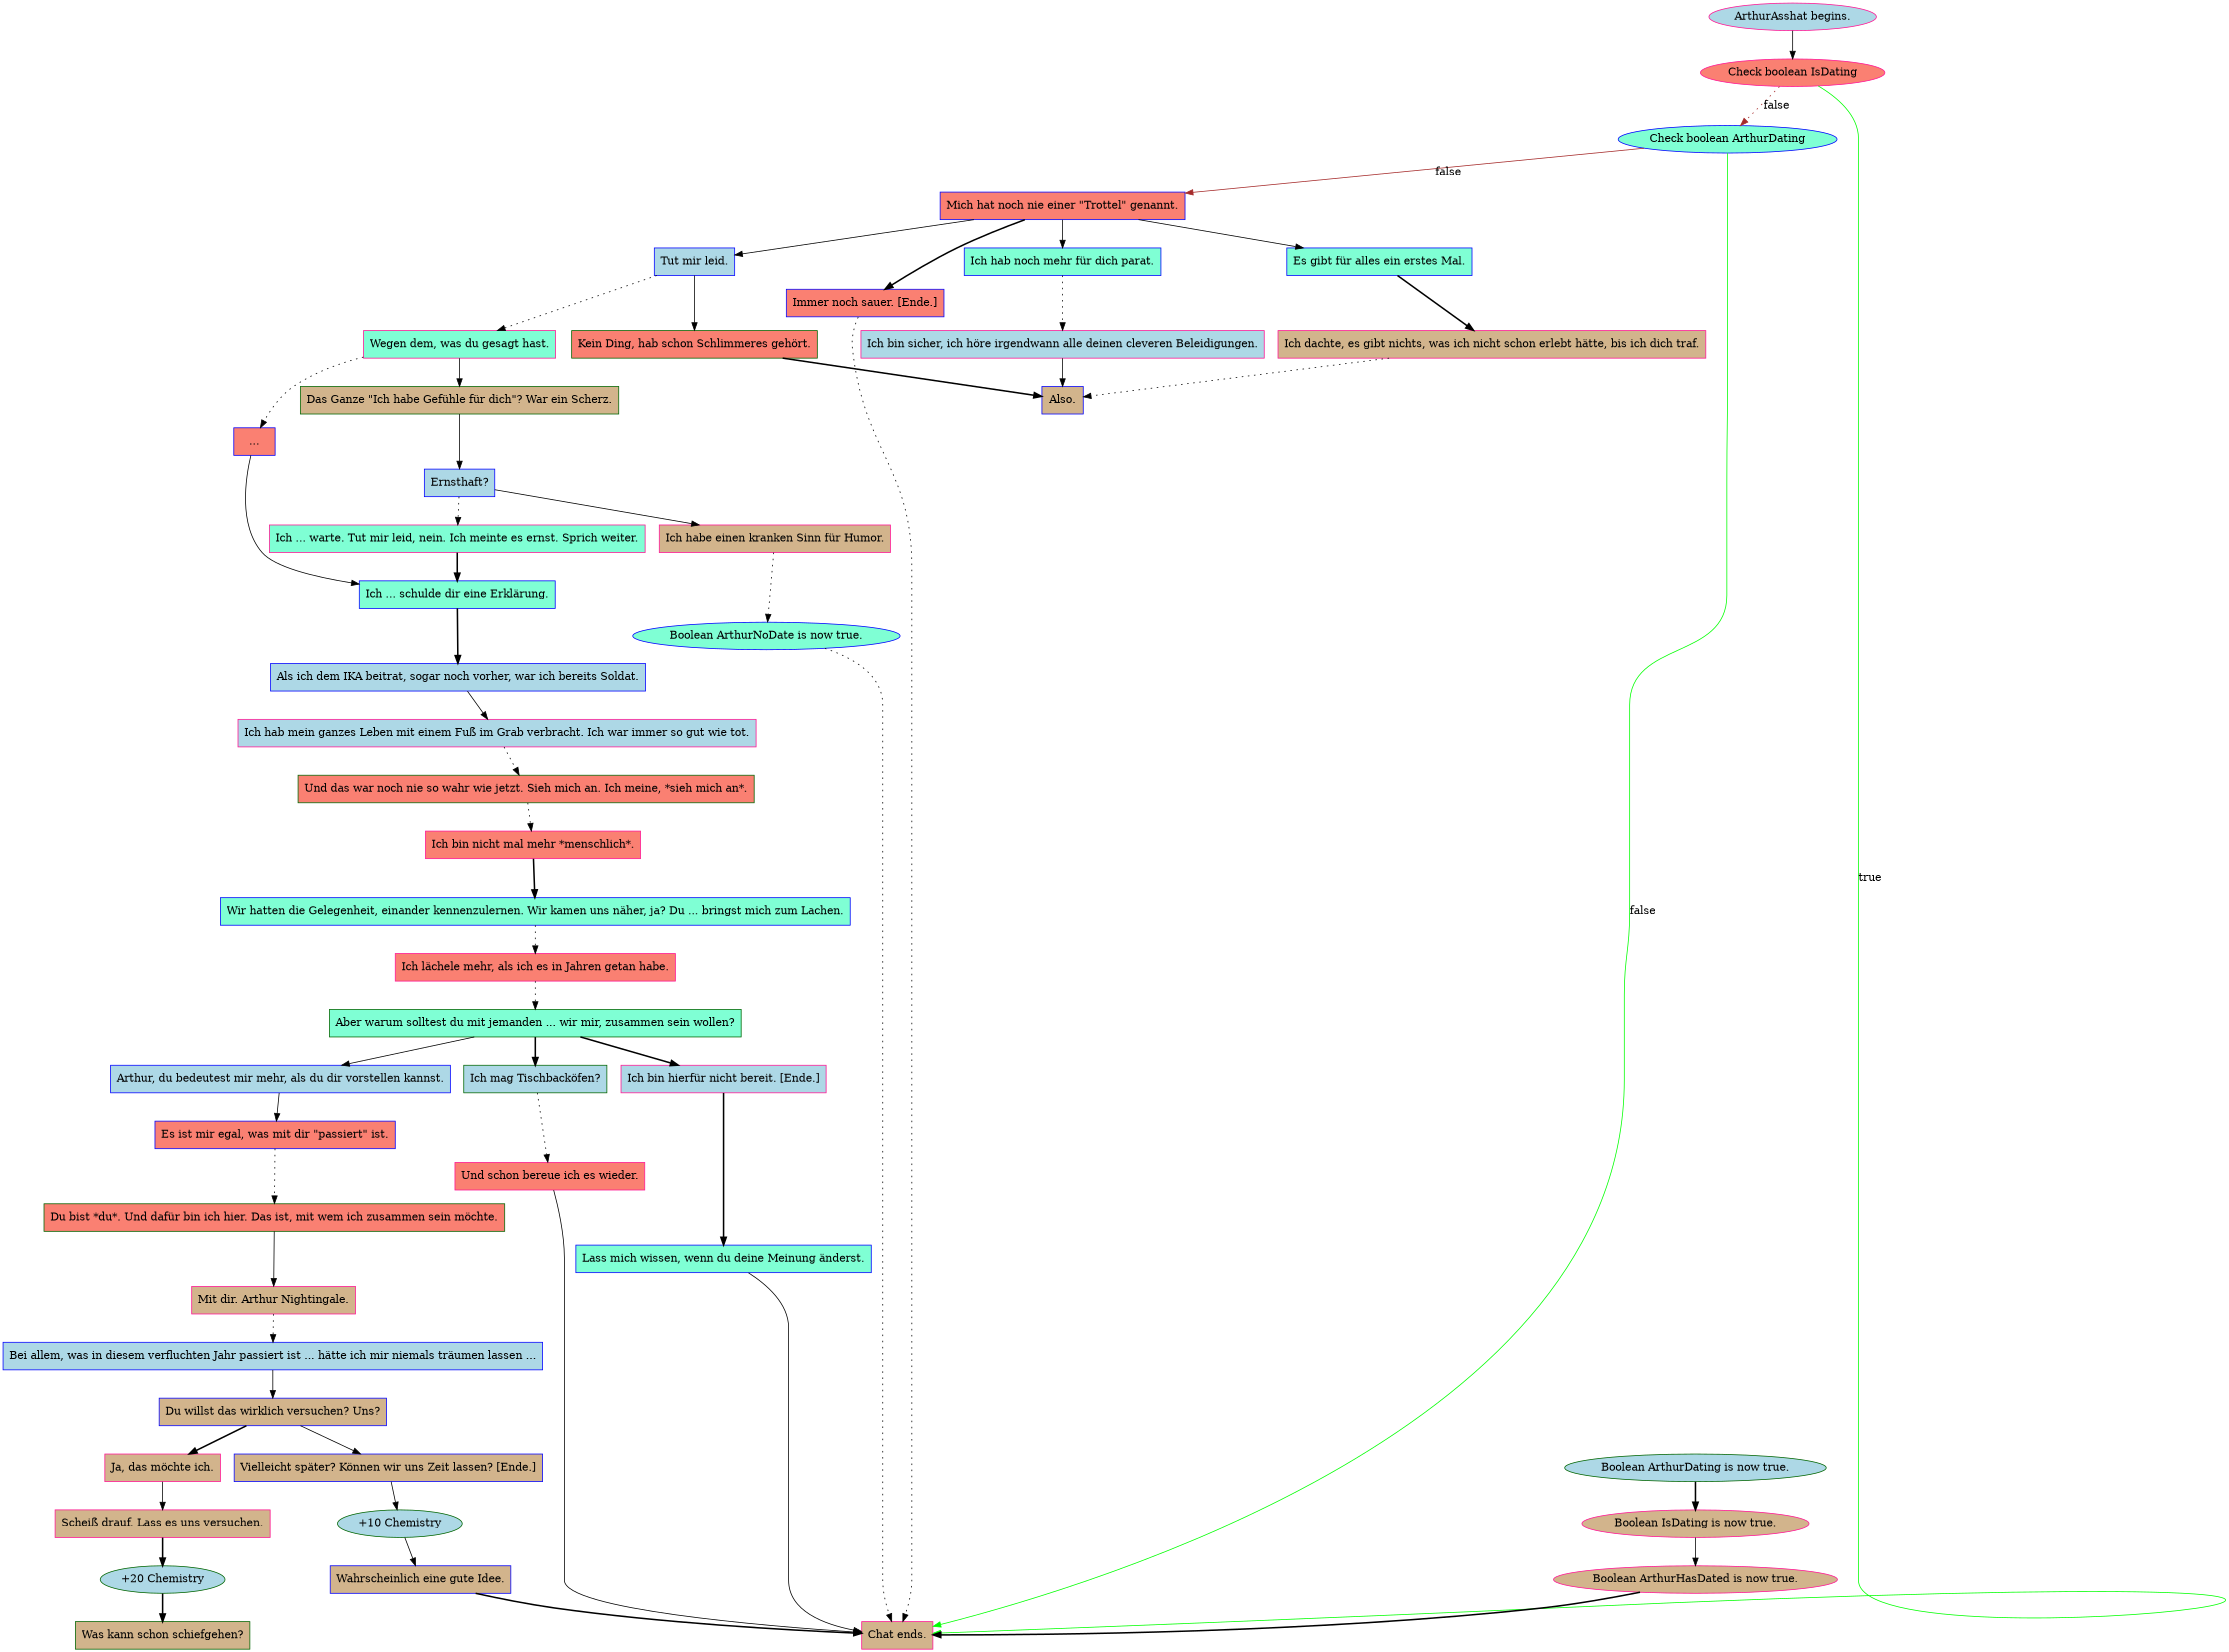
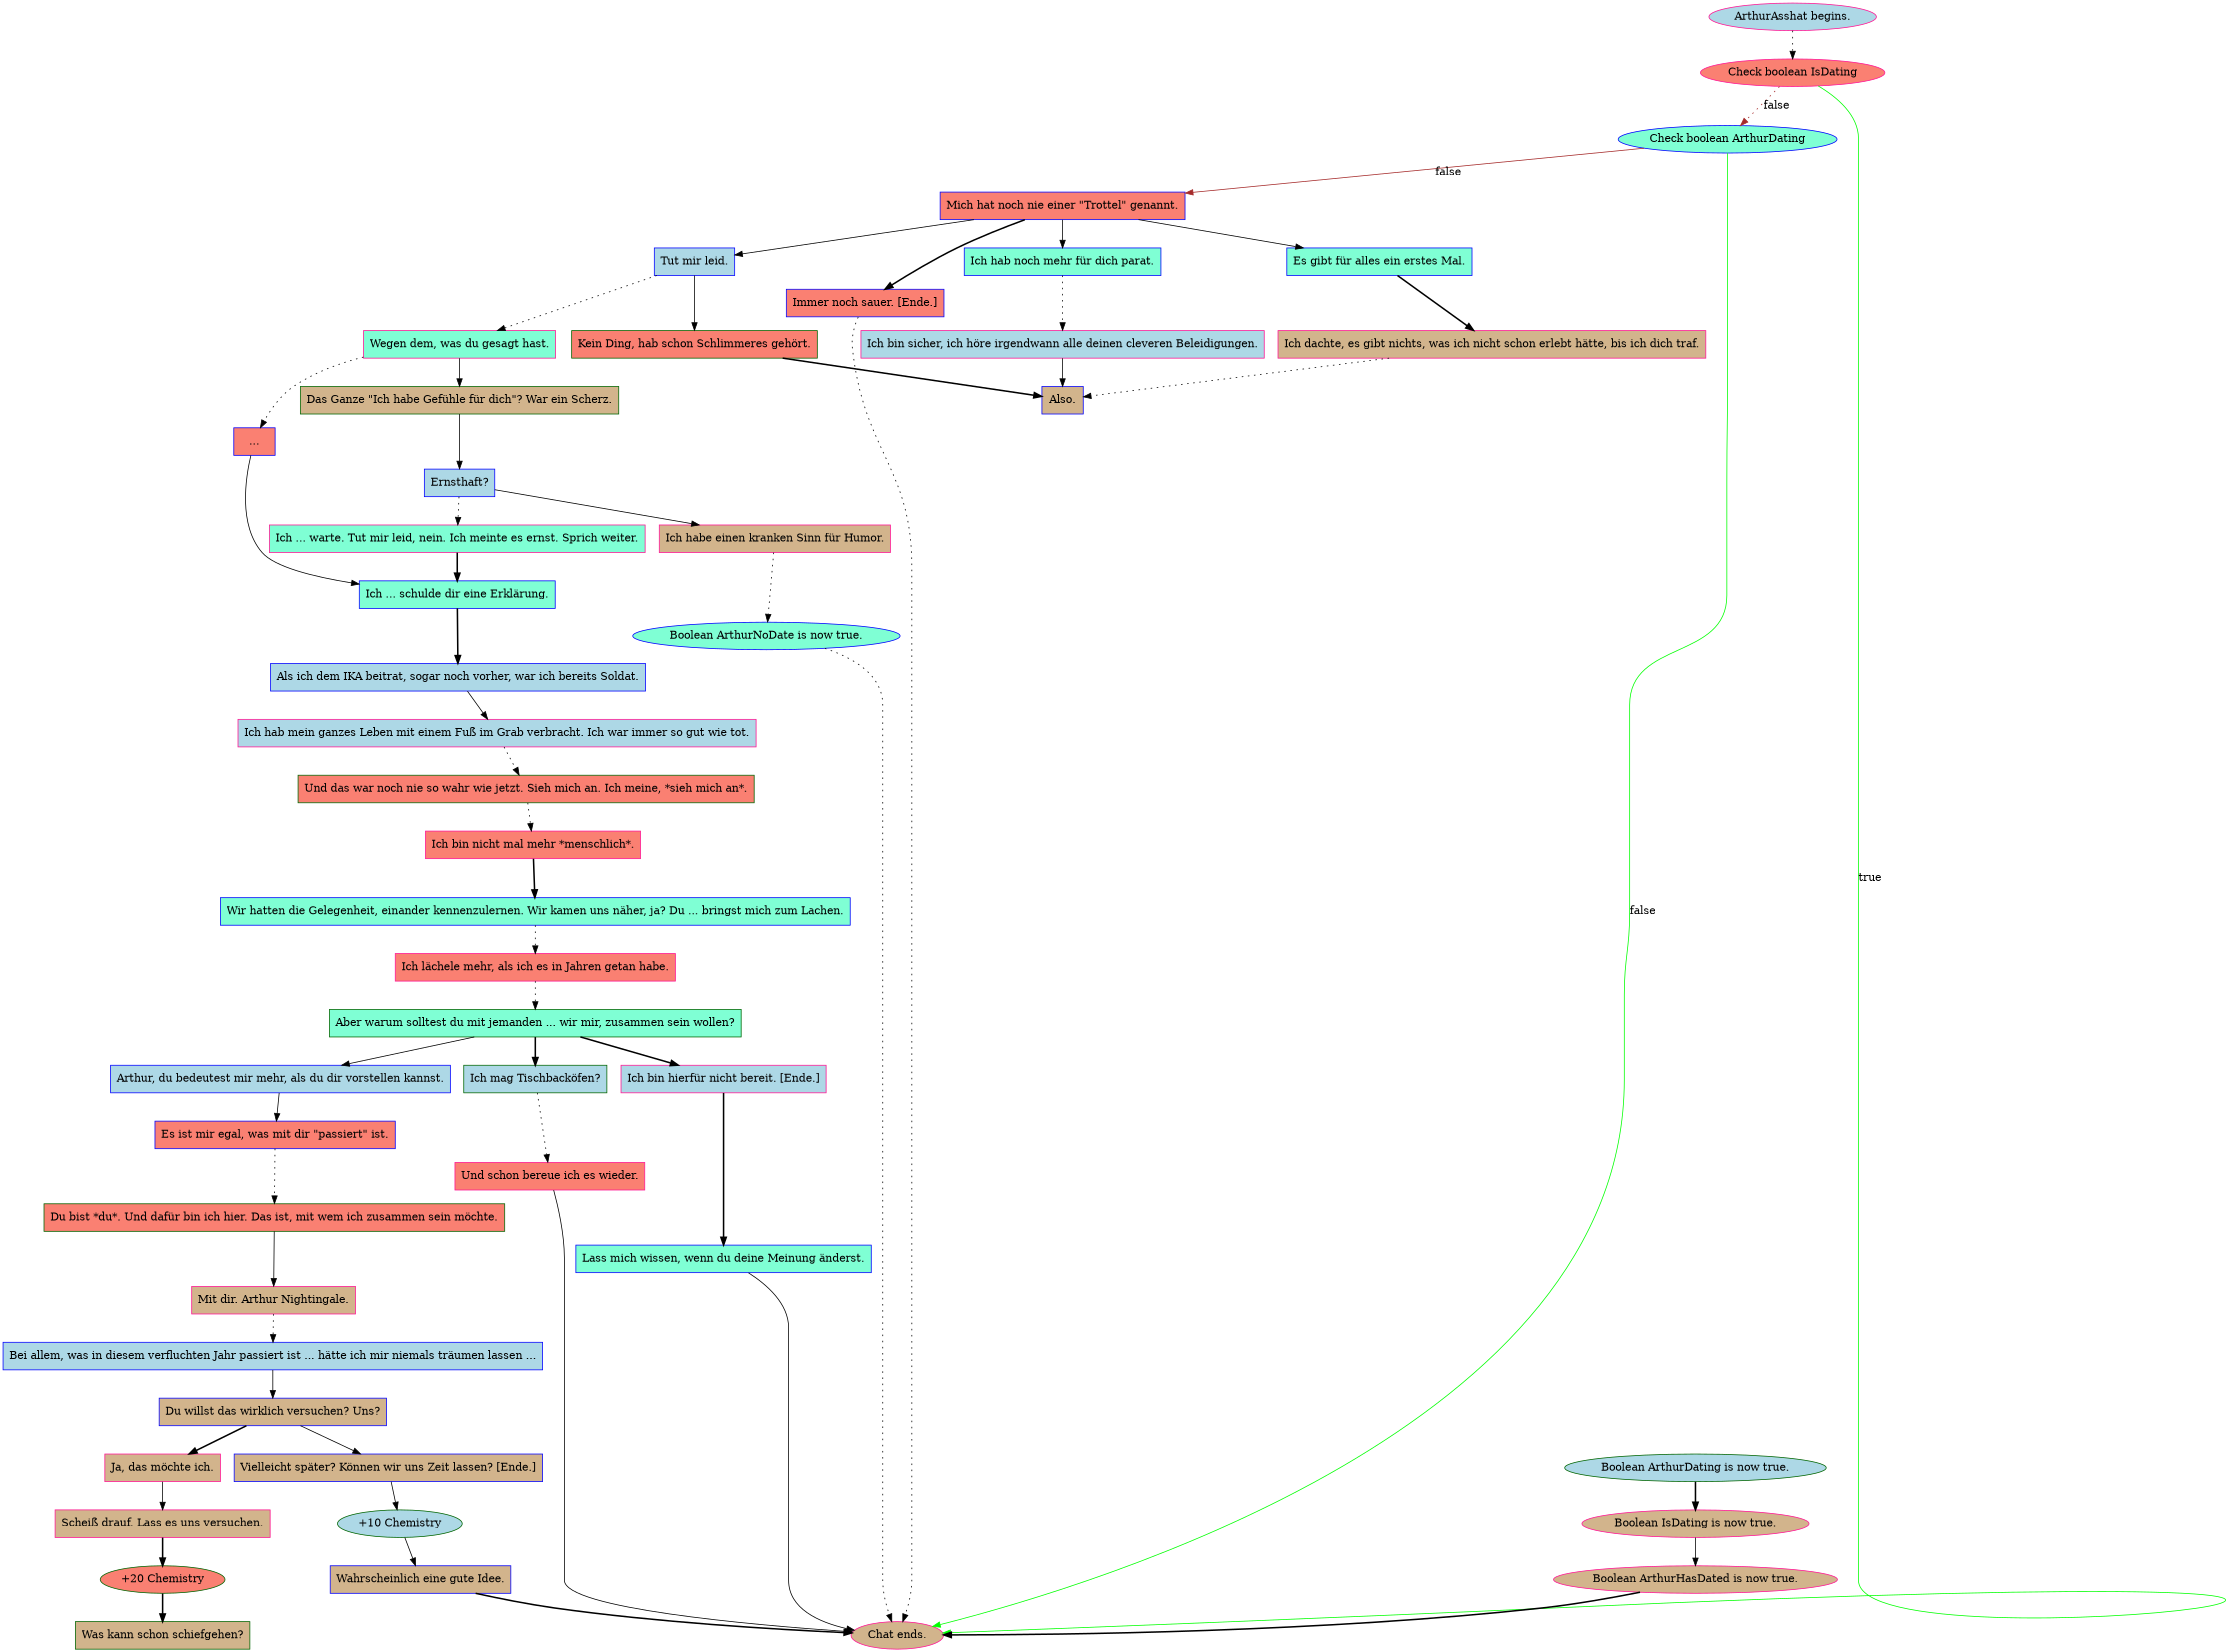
(1793, 41) -> (1793, 41)
(163, 1580) -> (163, 1580)
(897, 1635) -> (897, 1635)
